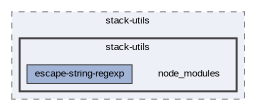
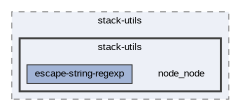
(190, 74) -> (182, 74)
